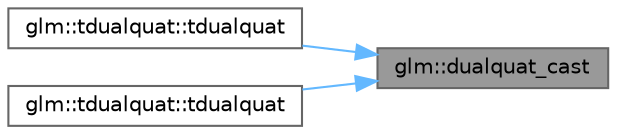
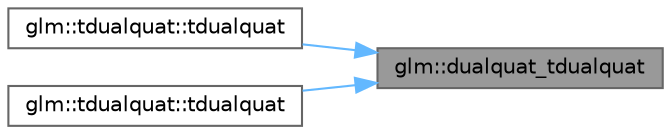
(493, 68) -> (520, 68)
